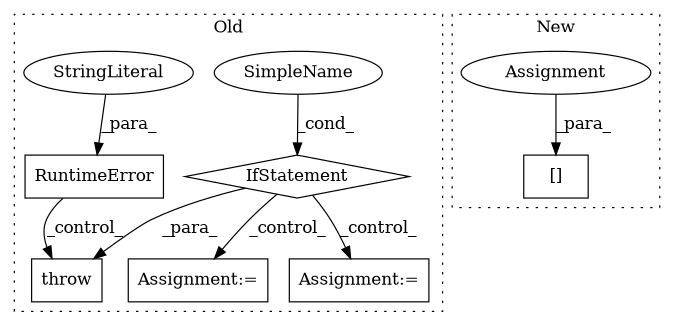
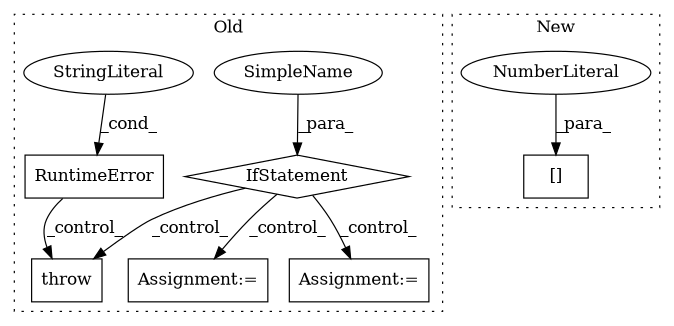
(556, 73) -> (556, 73)
(129, 125) -> (129, 125)
(326, 125) -> (326, 125)
(190, 228) -> (190, 228)
